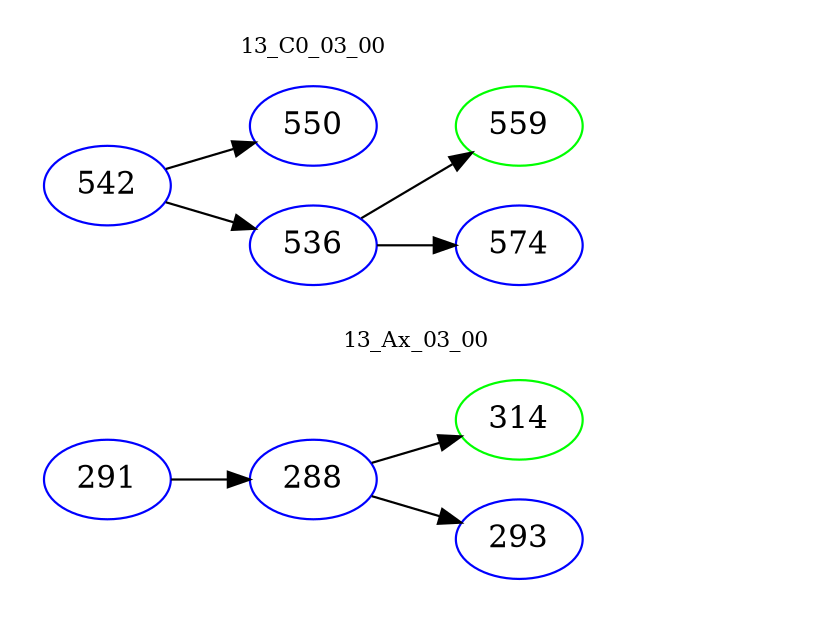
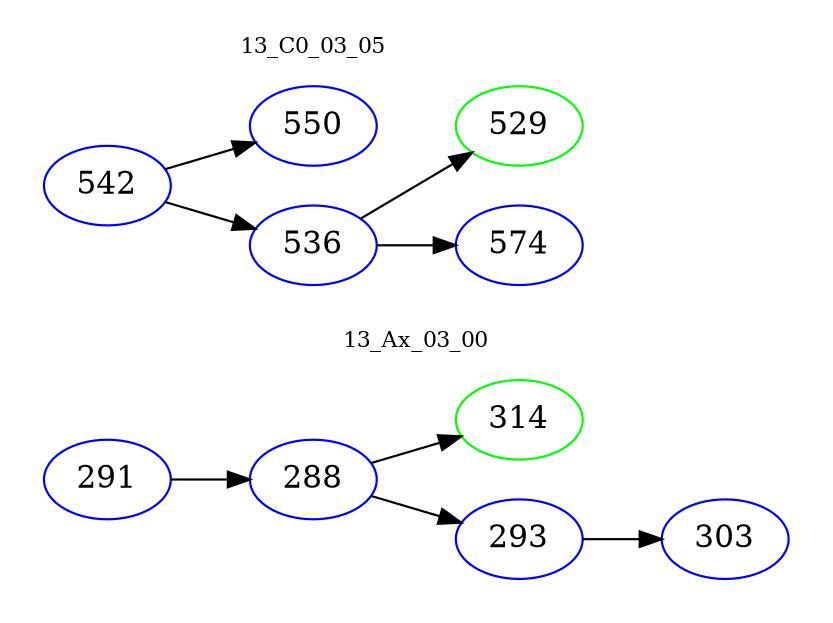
(313, 48) -> (313, 48)
(519, 126) -> (519, 126)
none -> (725, 539)
